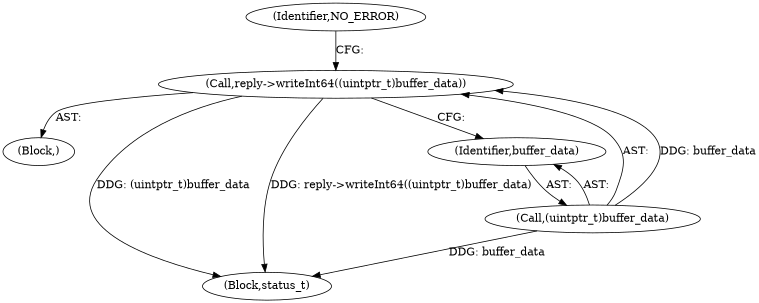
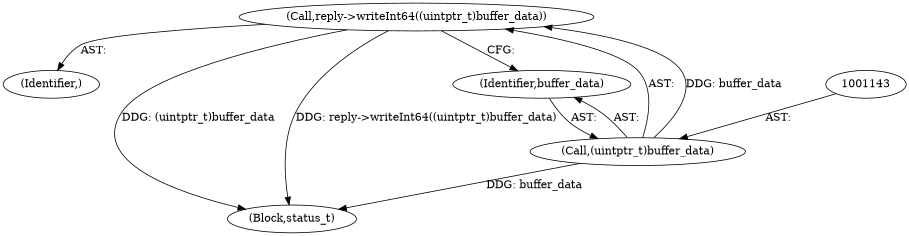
(336, 17) -> none
none -> (866, 84)
(39, 152) -> (51, 84)
